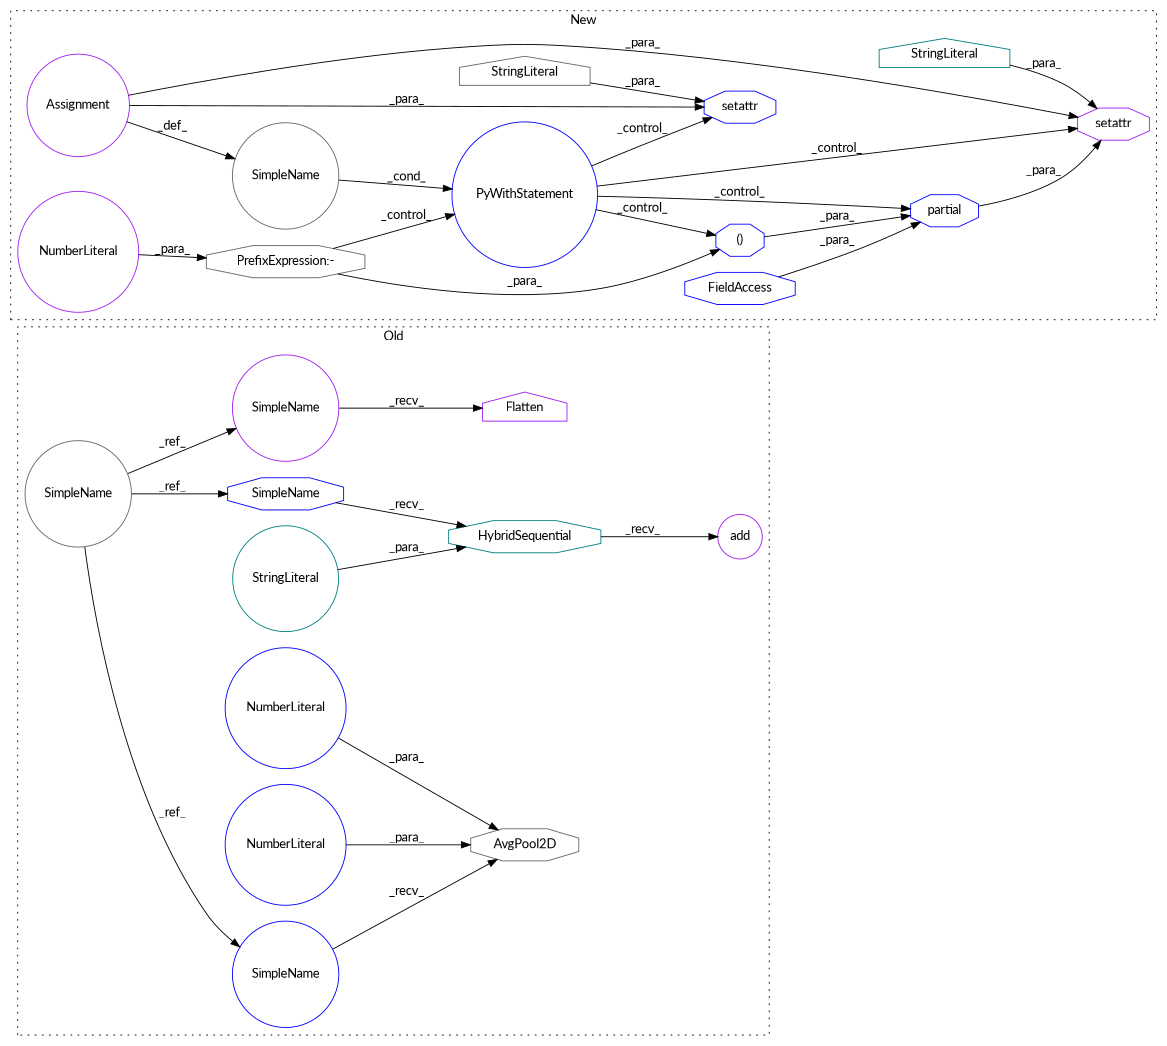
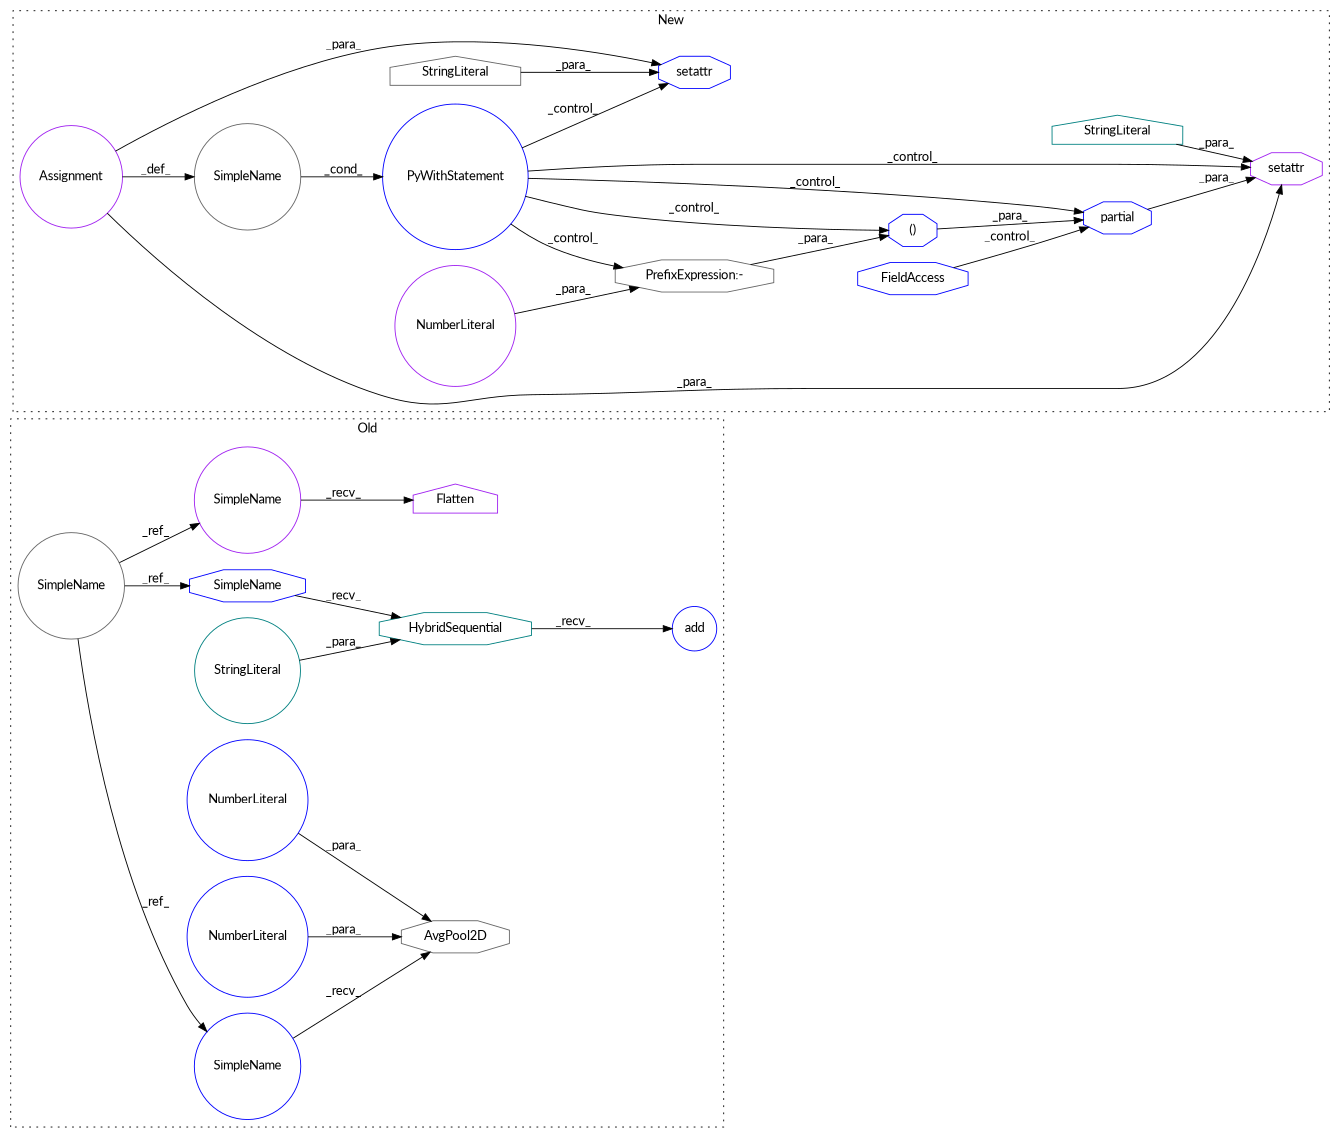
(390, 233) -> (560, 251)
(837, 241) -> (1010, 237)
(740, 537) -> (694, 629)
